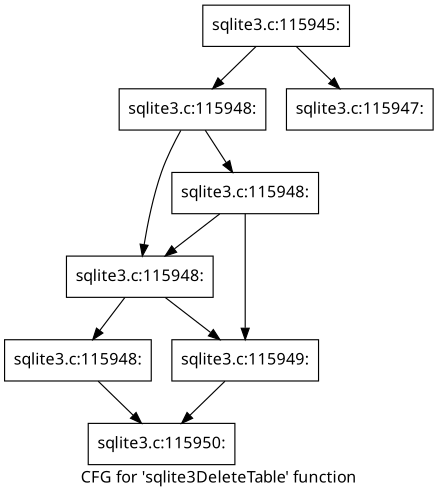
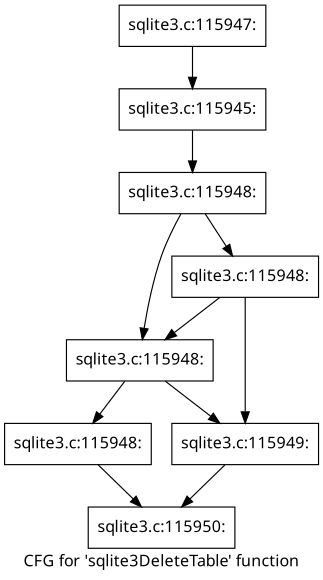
(314, 64) -> (192, 62)
